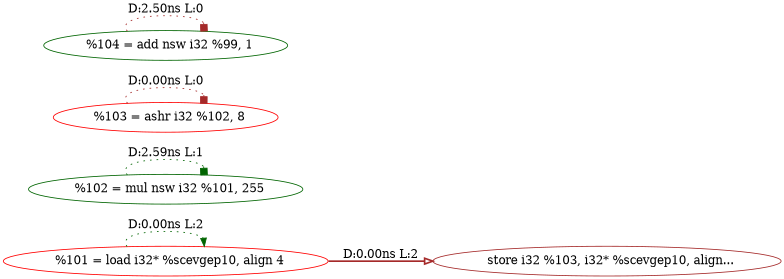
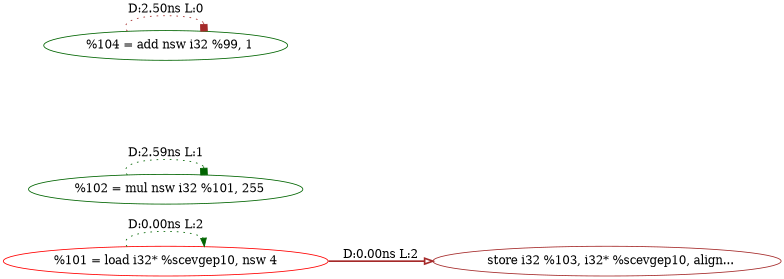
(166, 117) -> none
(166, 261) -> (166, 261)
